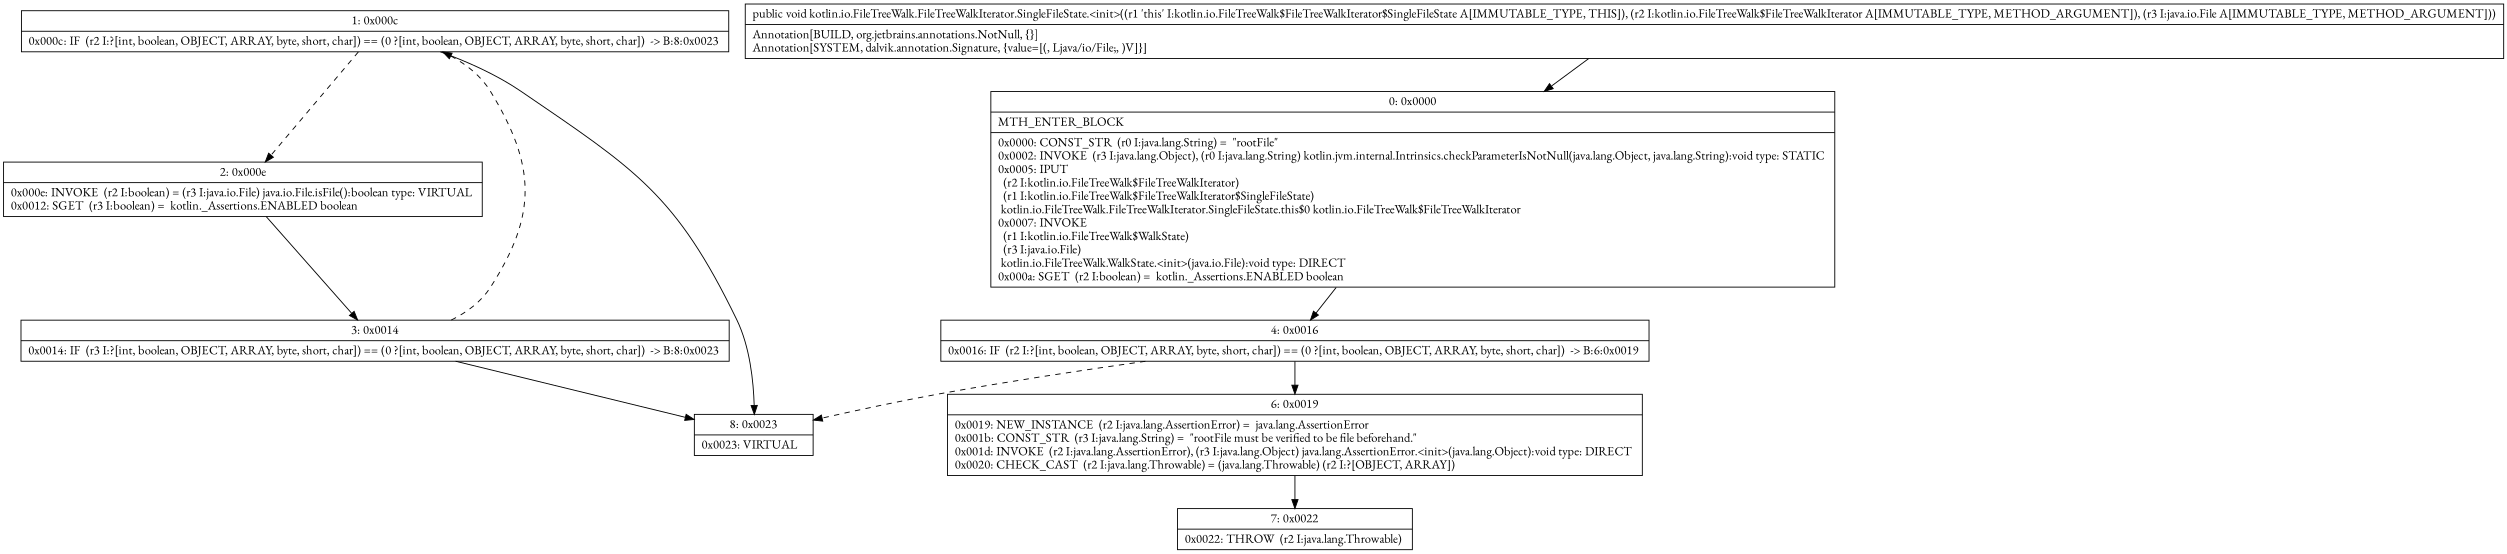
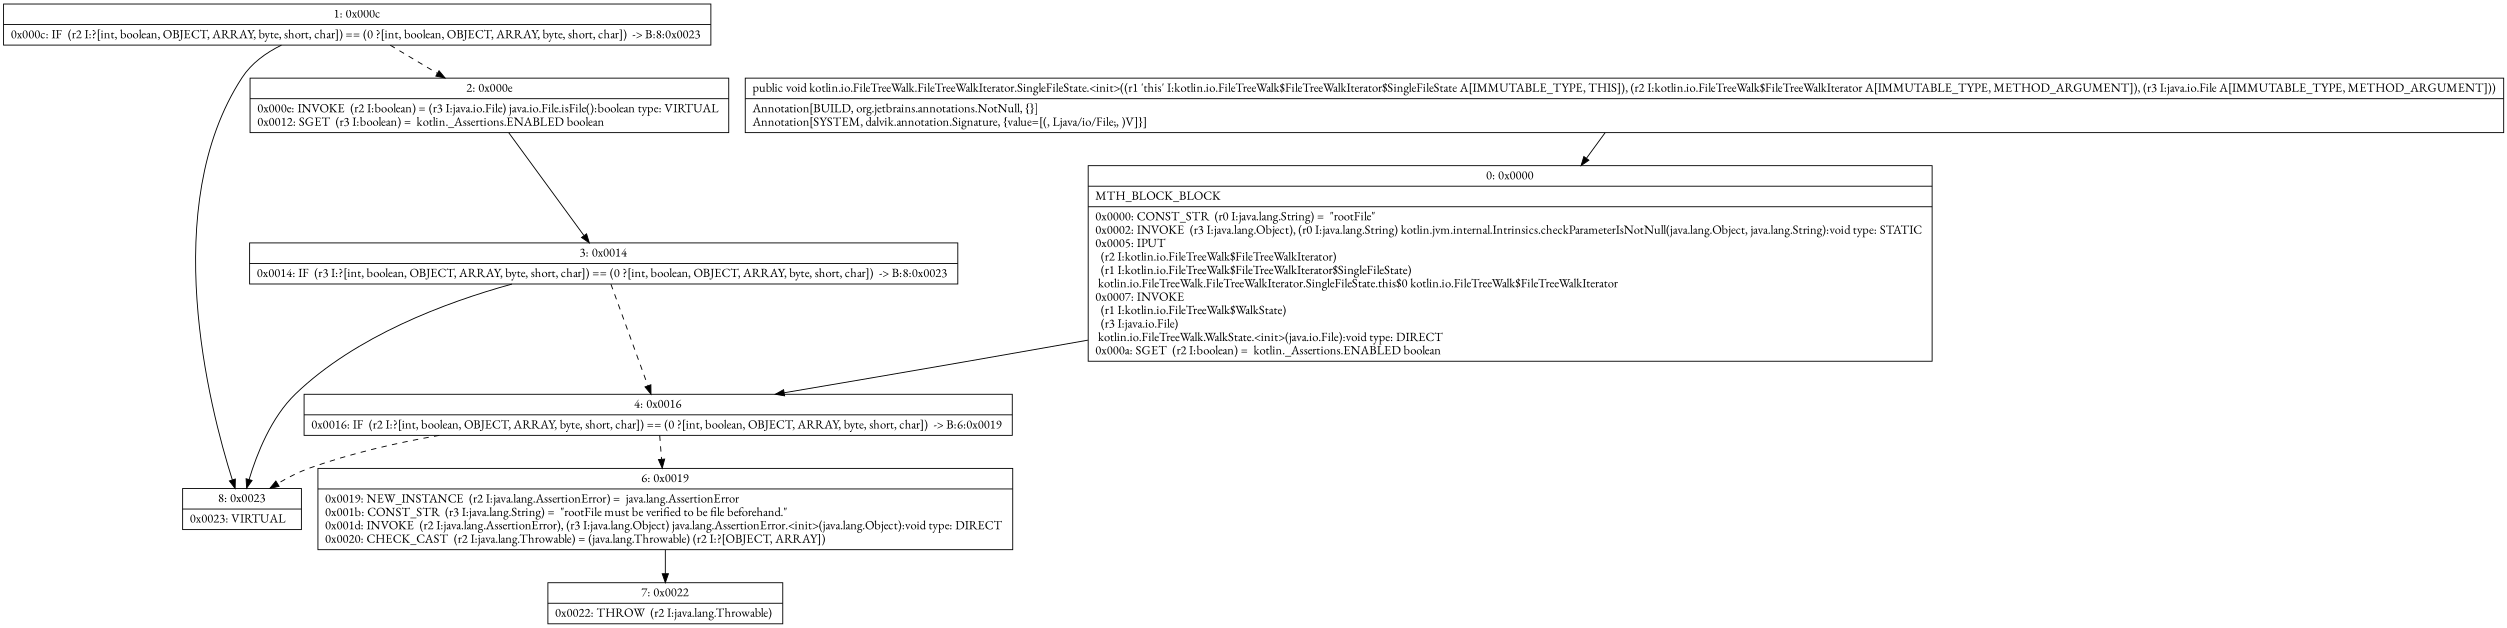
(1061, 122) -> (1158, 196)
(525, 189) -> (629, 335)
(1295, 373) -> (661, 447)
